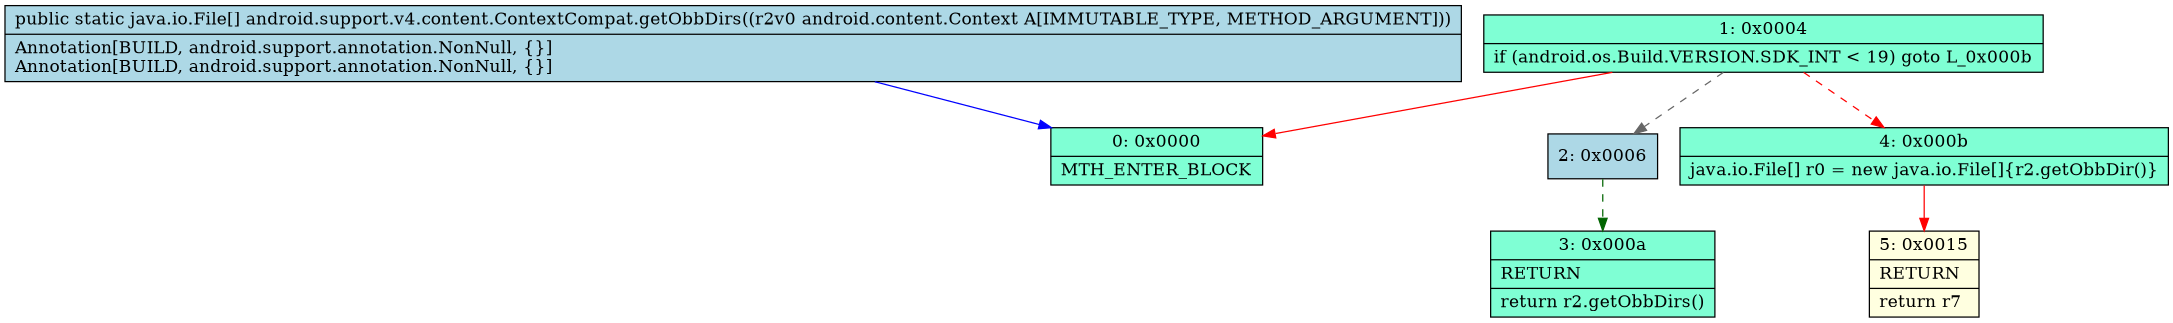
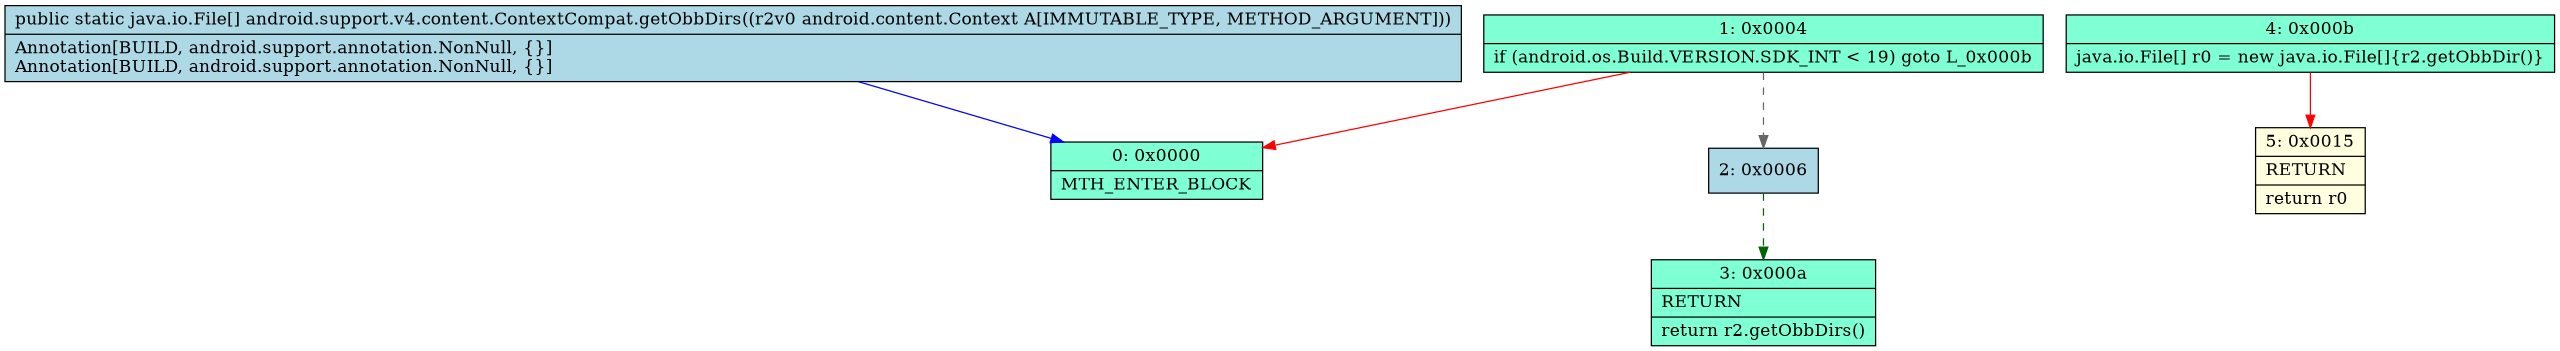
(1838, 96) -> none
(1921, 302) -> (2307, 199)
